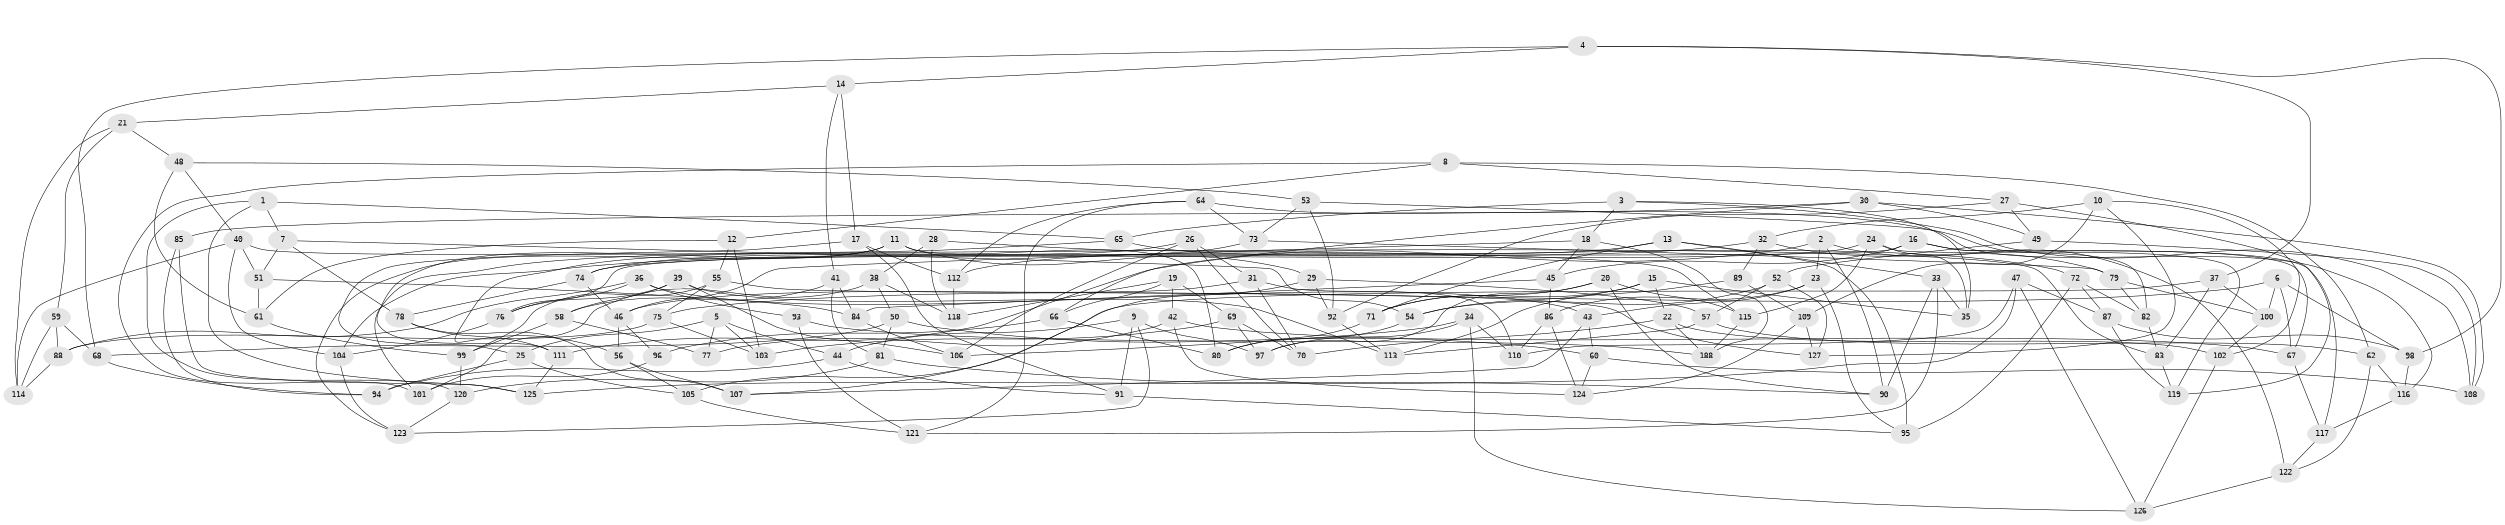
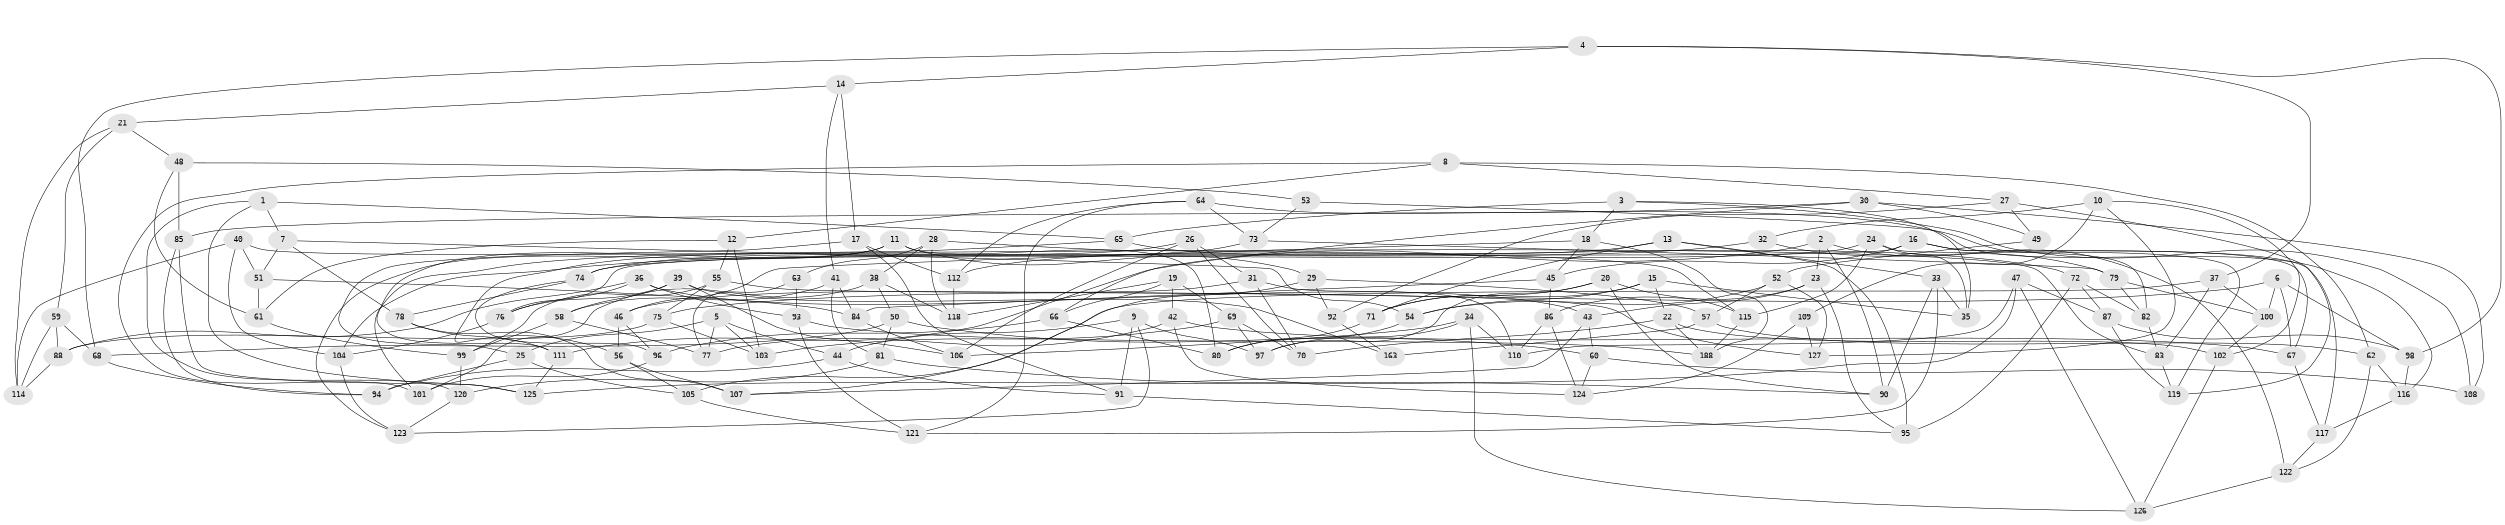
(209, 201) -> (179, 200)
(2358, 259) -> none
(1330, 263) -> none
none -> (796, 279)
(1738, 279) -> none
(599, 298) -> (477, 321)
(1390, 356) -> (1390, 356)
